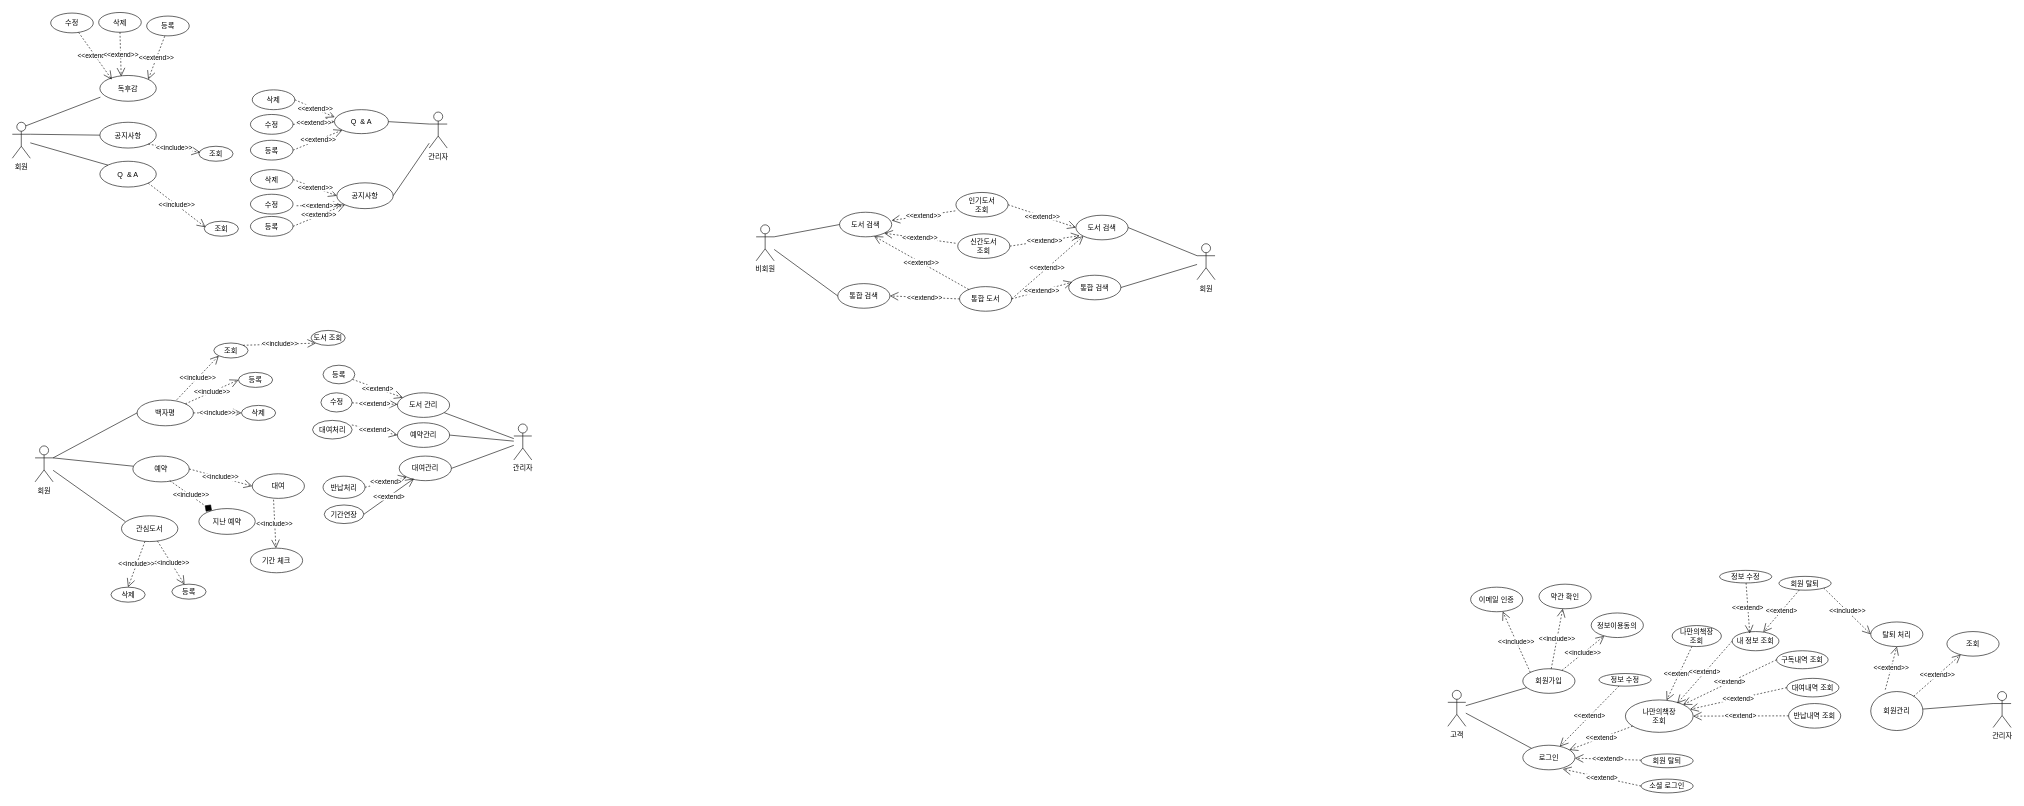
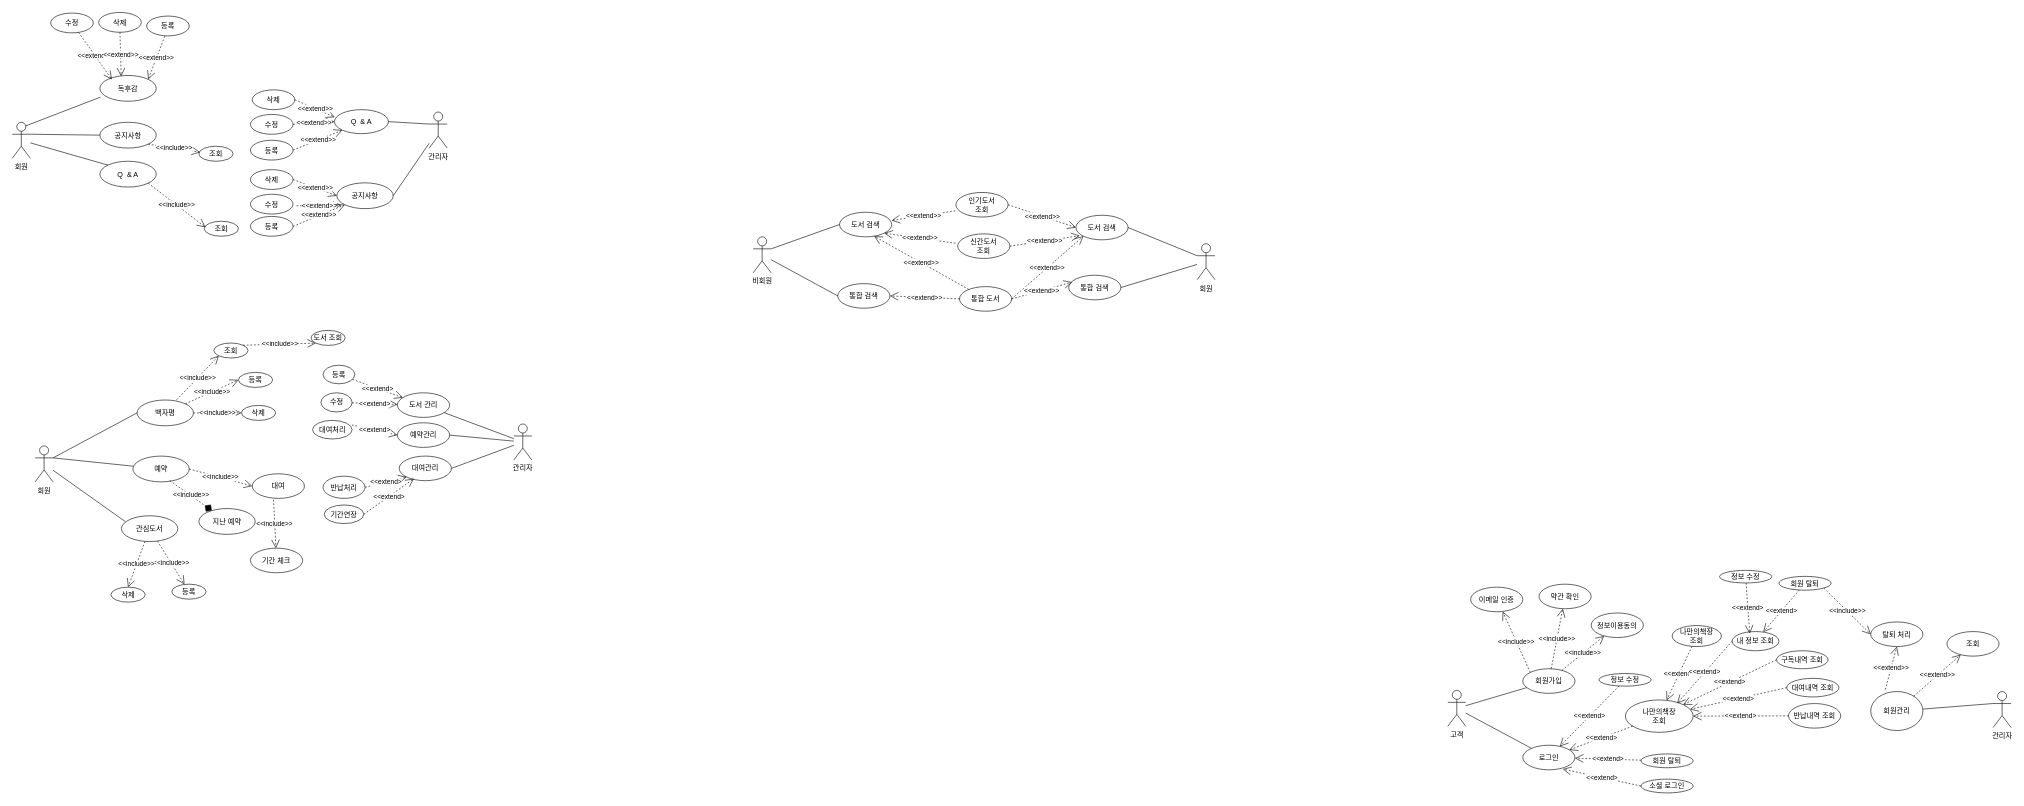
(765, 243) -> (762, 255)
(373, 508) -> (373, 508)
